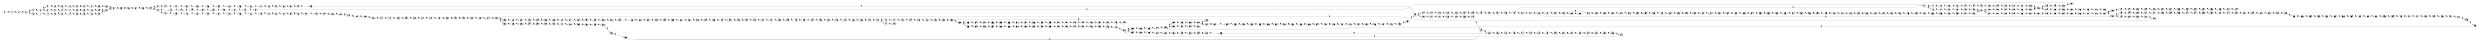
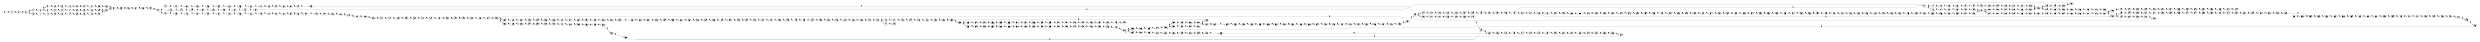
(158, 6) -> none
(1575, 11) -> (1584, 14)
(2289, 15) -> (2298, 14)
